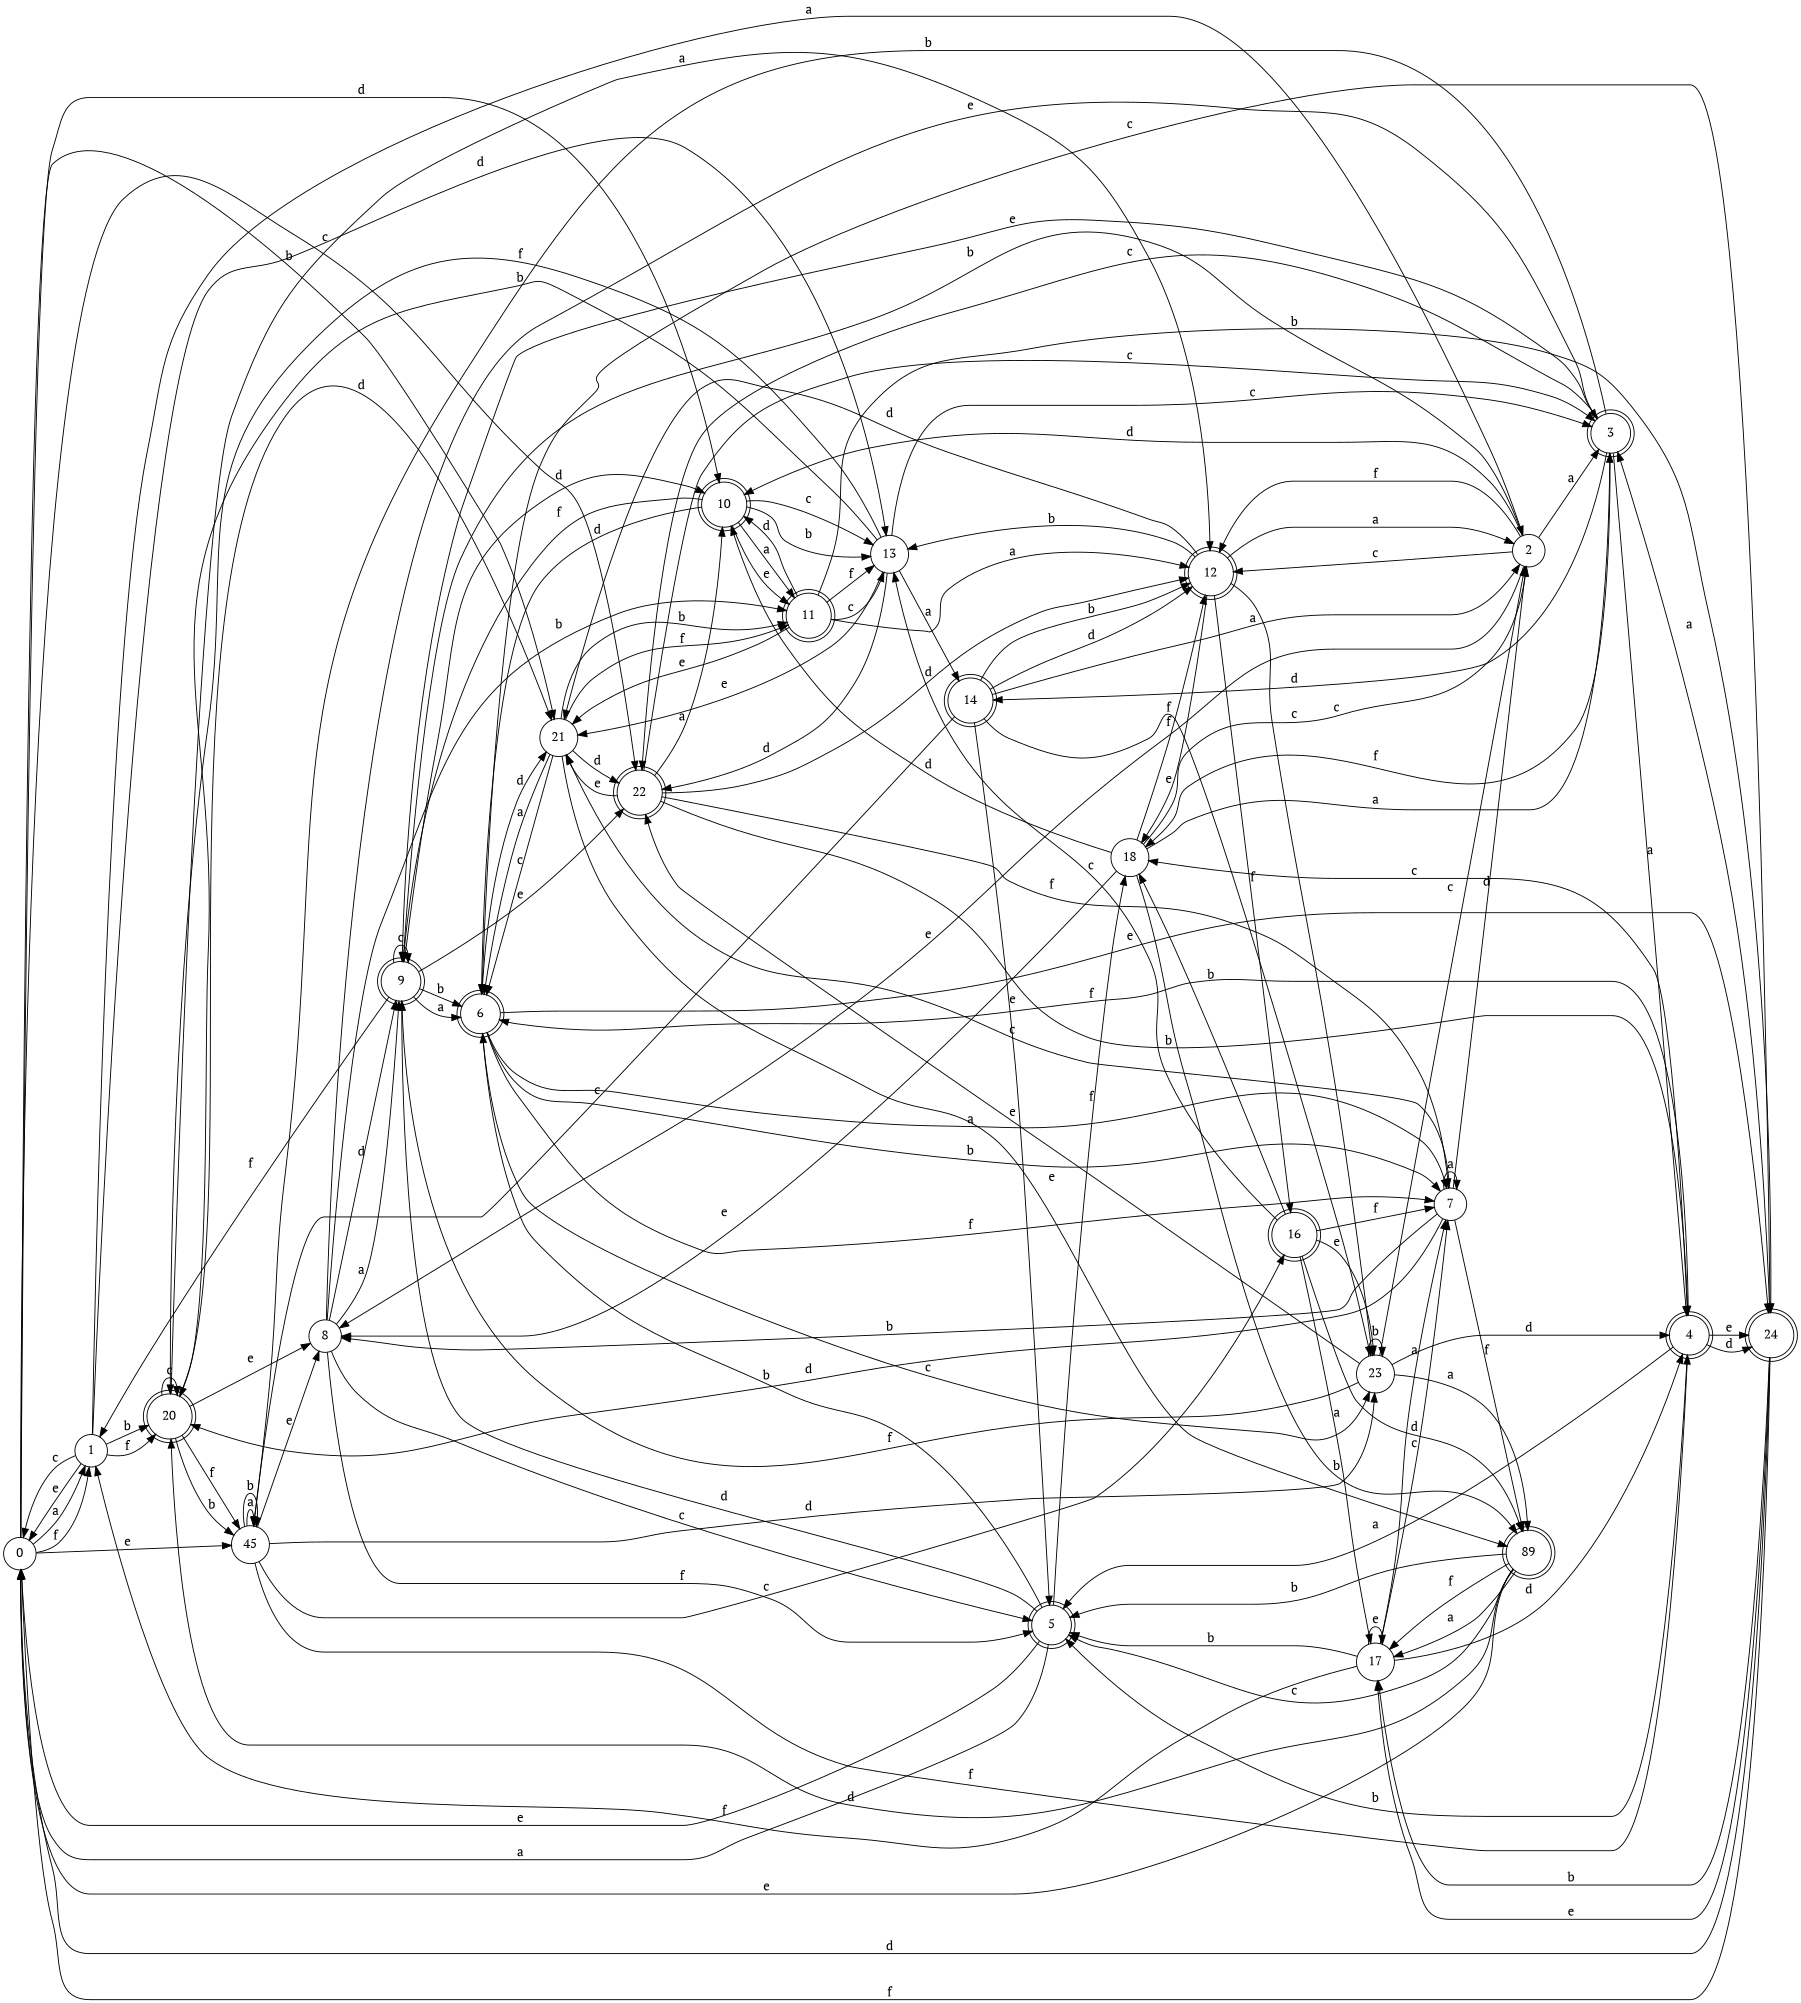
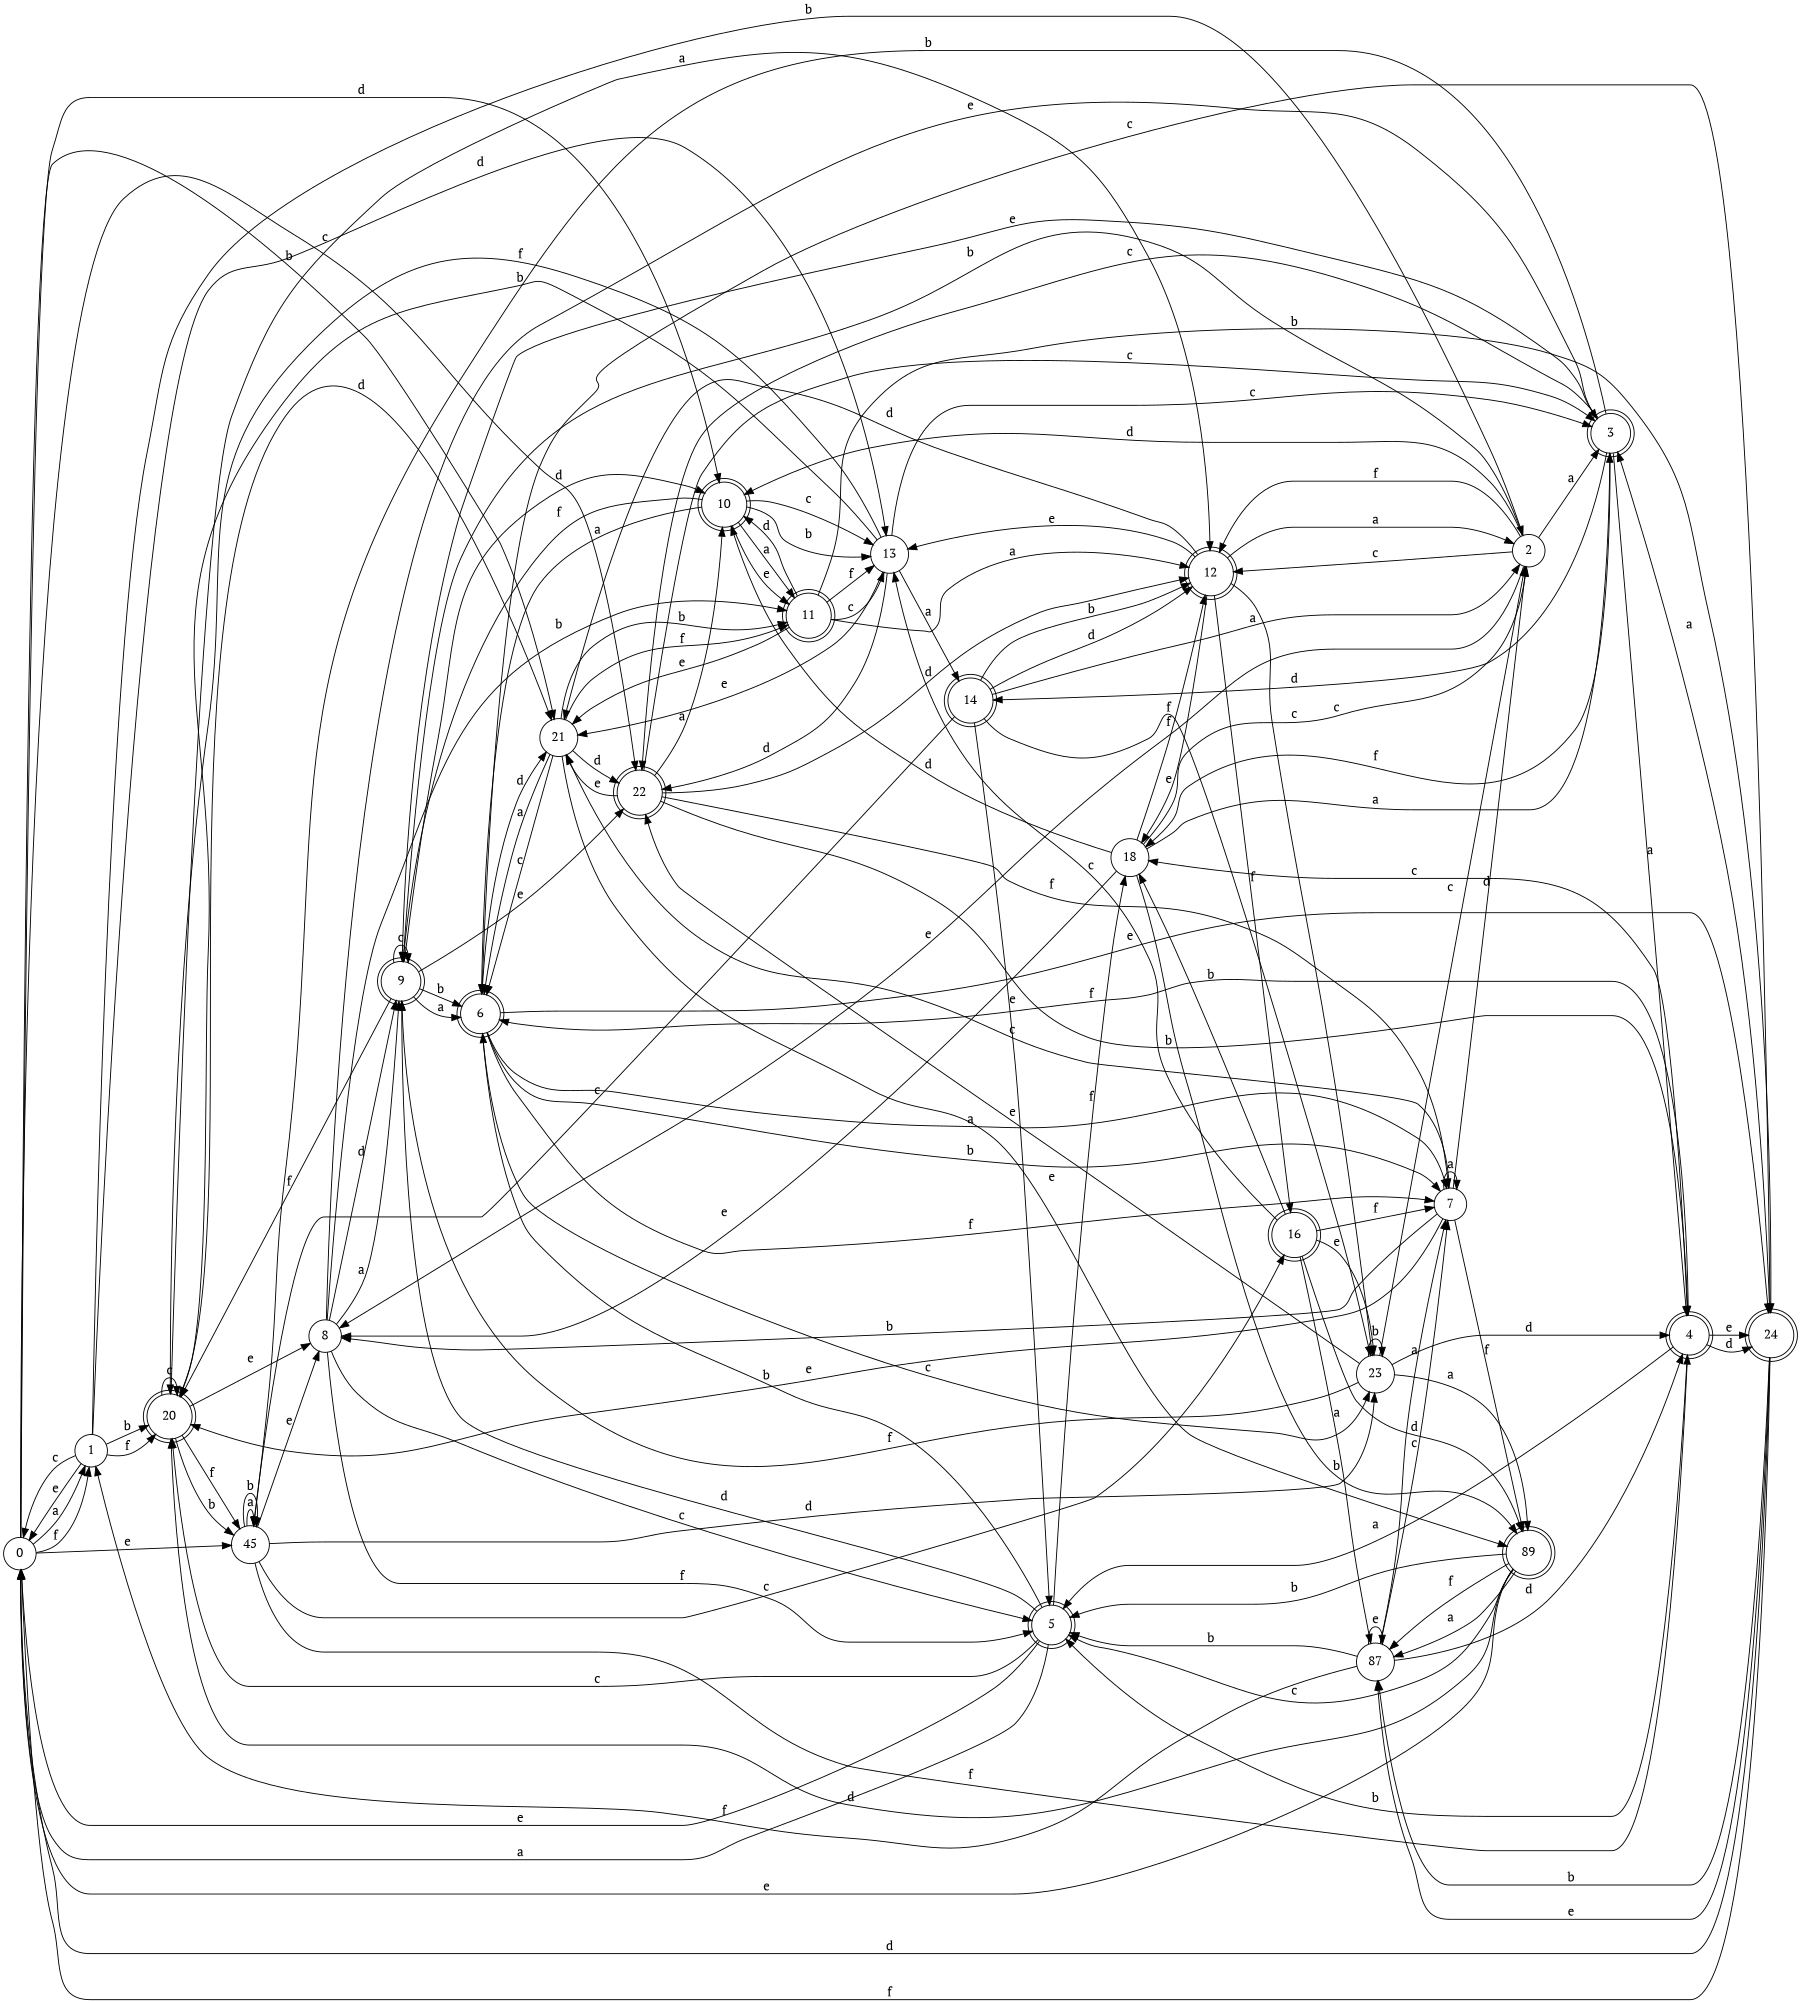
(809, 10) -> (809, 10)
(1052, 520) -> (1052, 520)
(597, 530) -> (597, 530)
(242, 1210) -> (293, 1184)
(809, 1370) -> (809, 1370)
(1375, 1662) -> (1375, 1662)
none -> (520, 1686)
